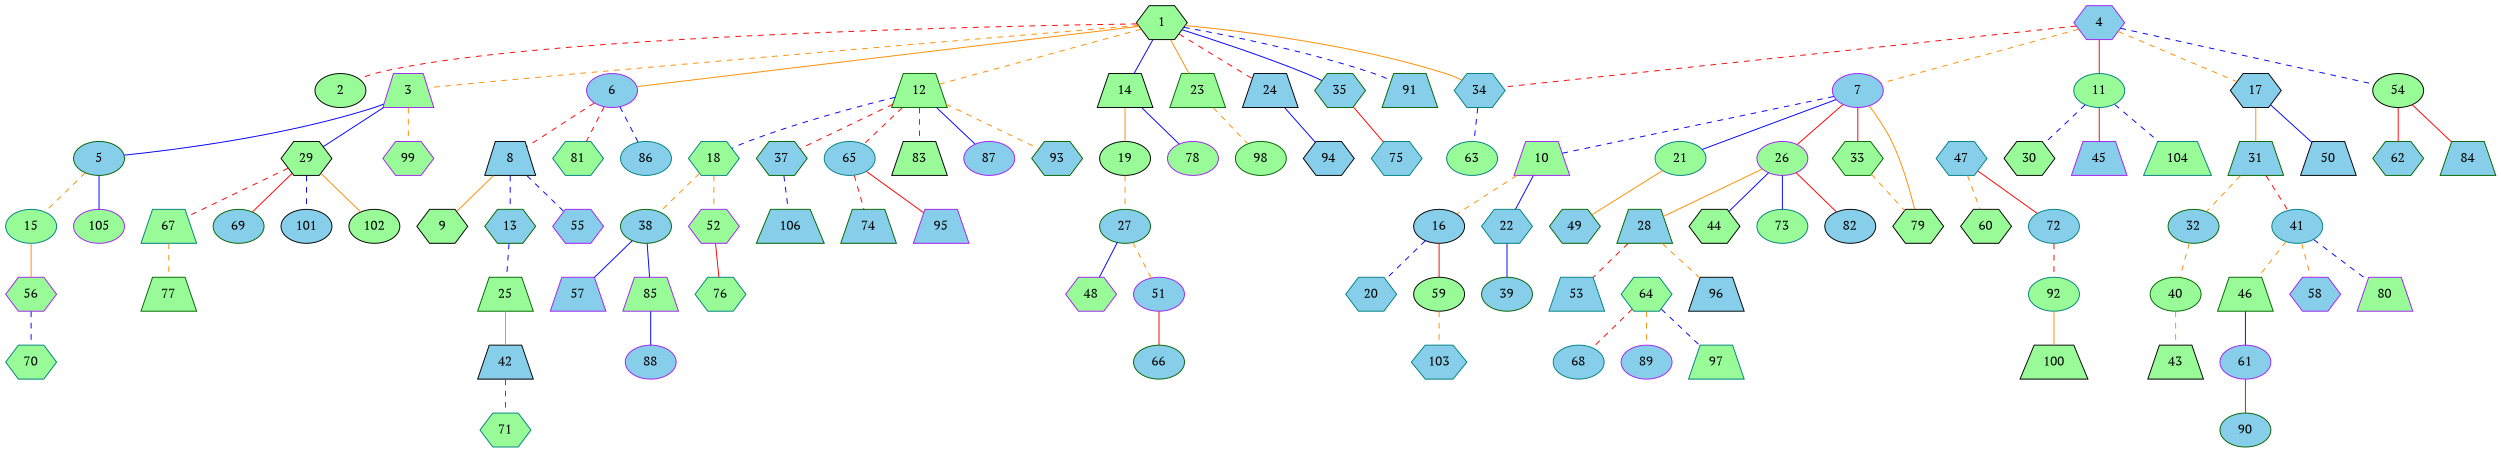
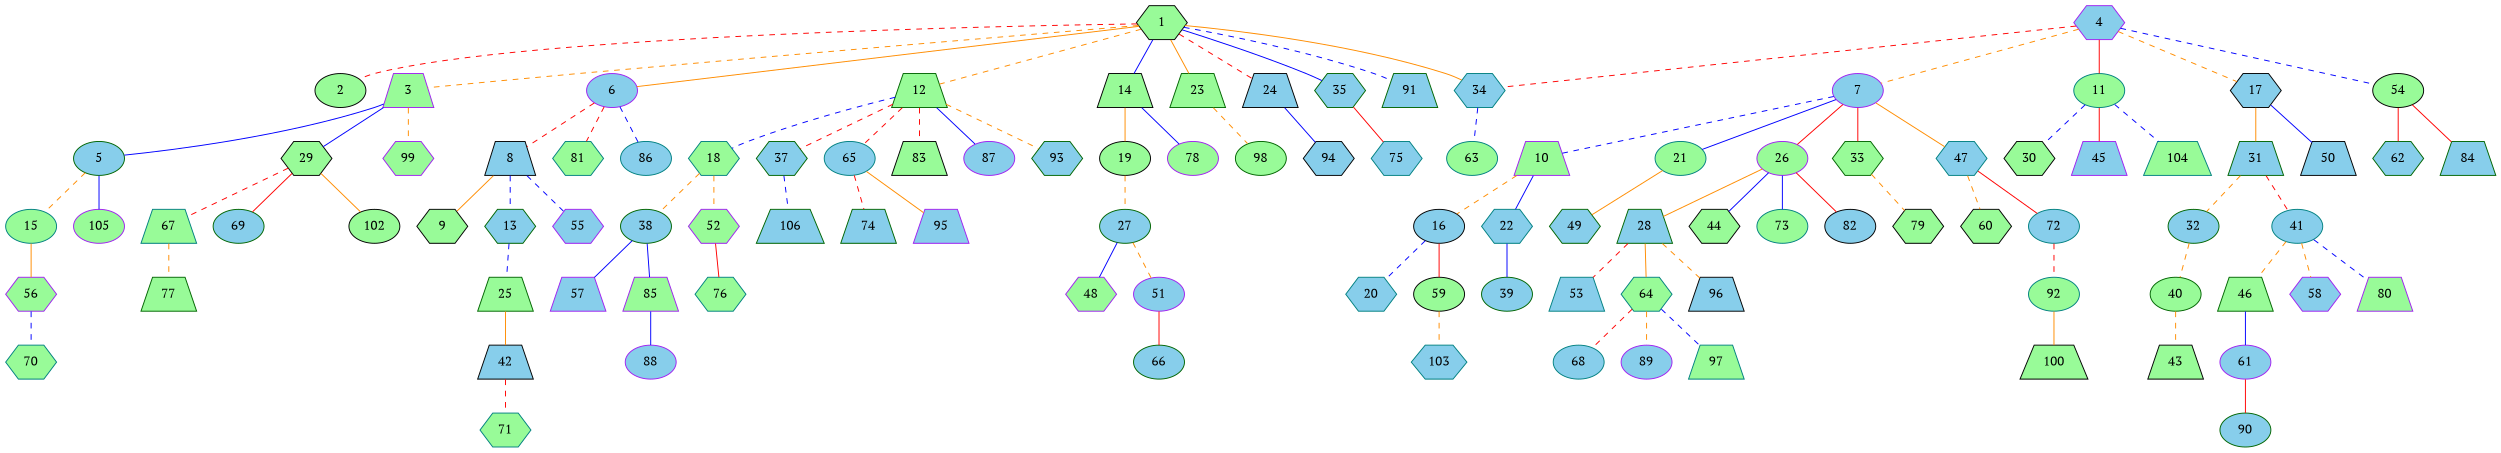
(1898, 155) -> (1910, 125)
(895, 192) -> (895, 192)
(306, 226) -> none
none -> (1646, 260)
